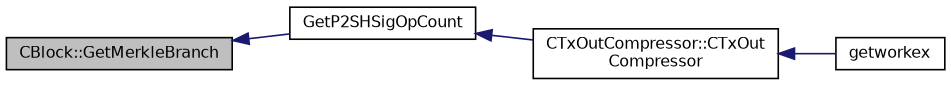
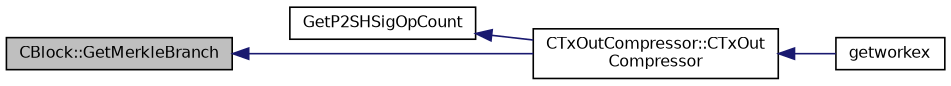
(269, 36) -> (391, 54)
